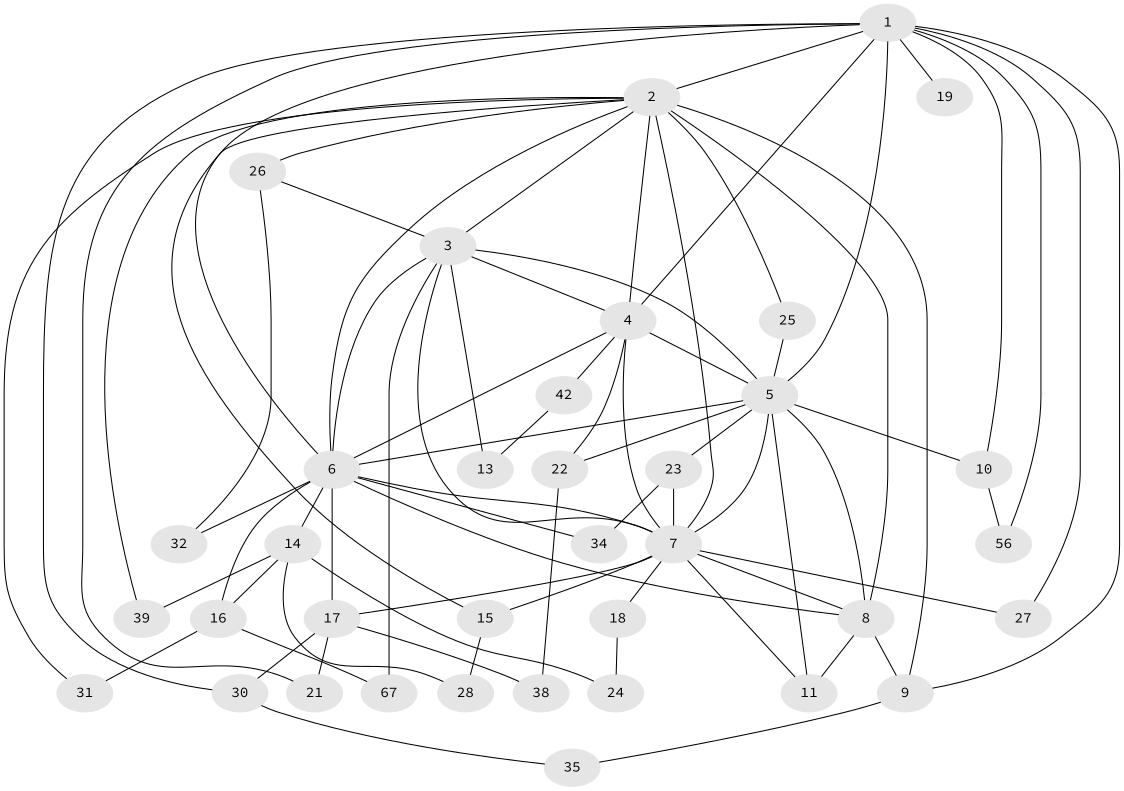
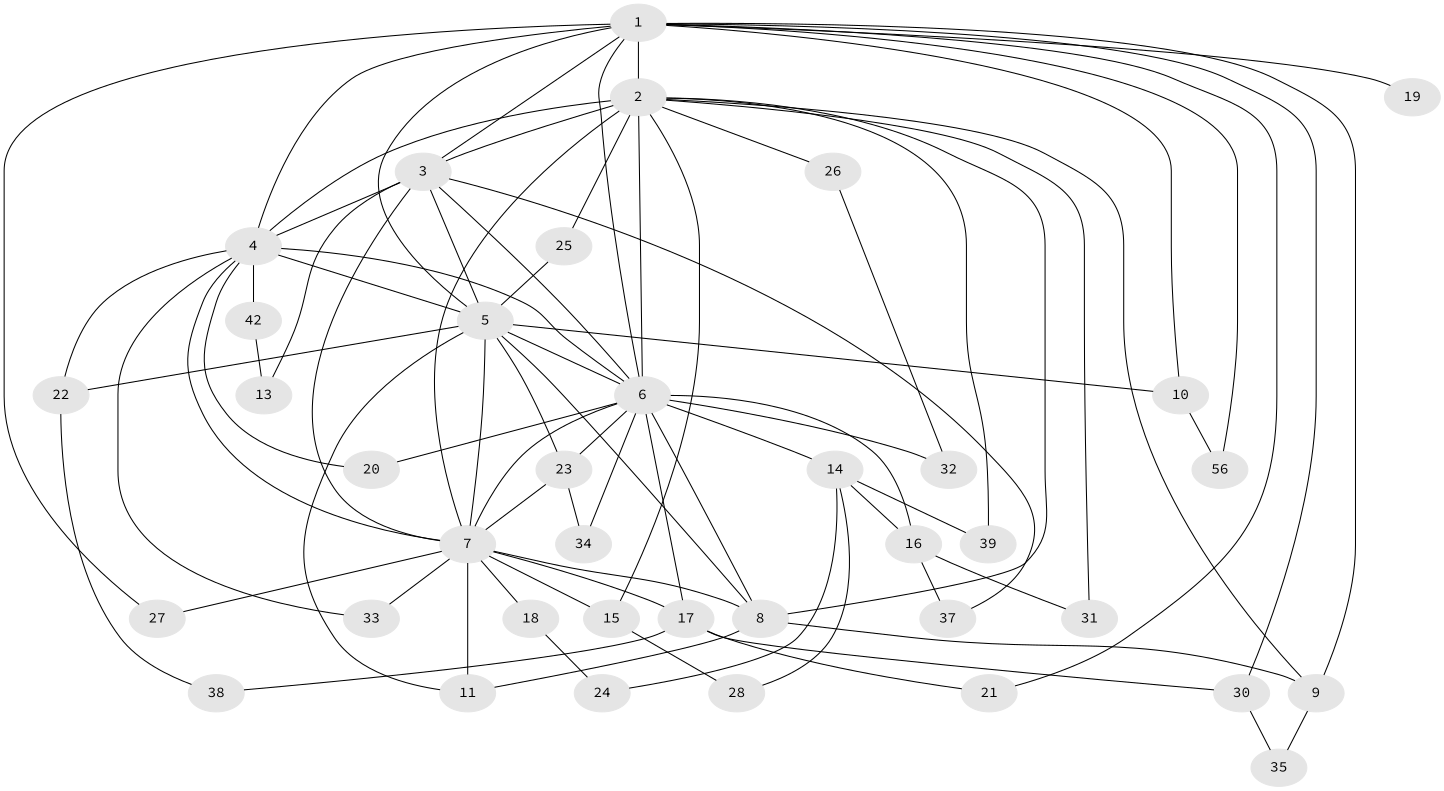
(353, 209) -> (531, 97)
none -> (606, 430)
none -> (371, 470)
none -> (371, 619)
(389, 693) -> (948, 619)
